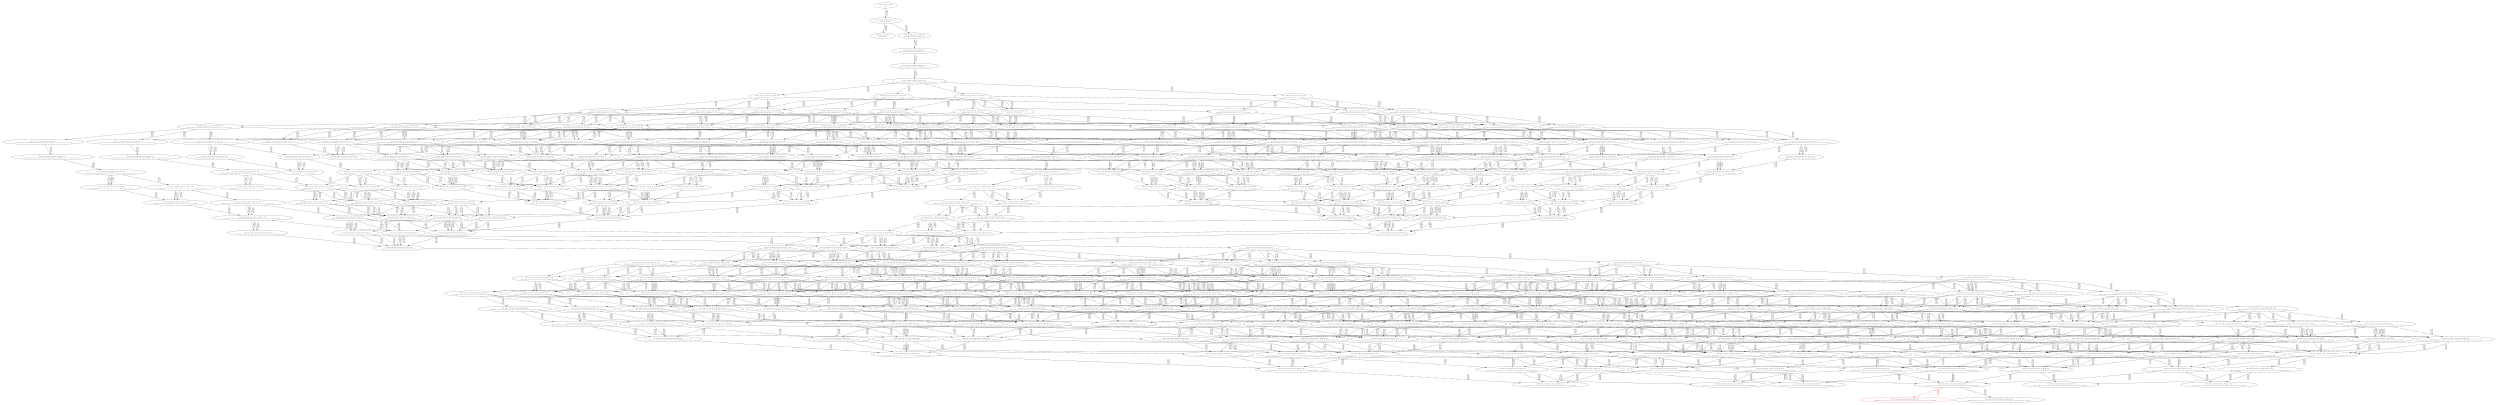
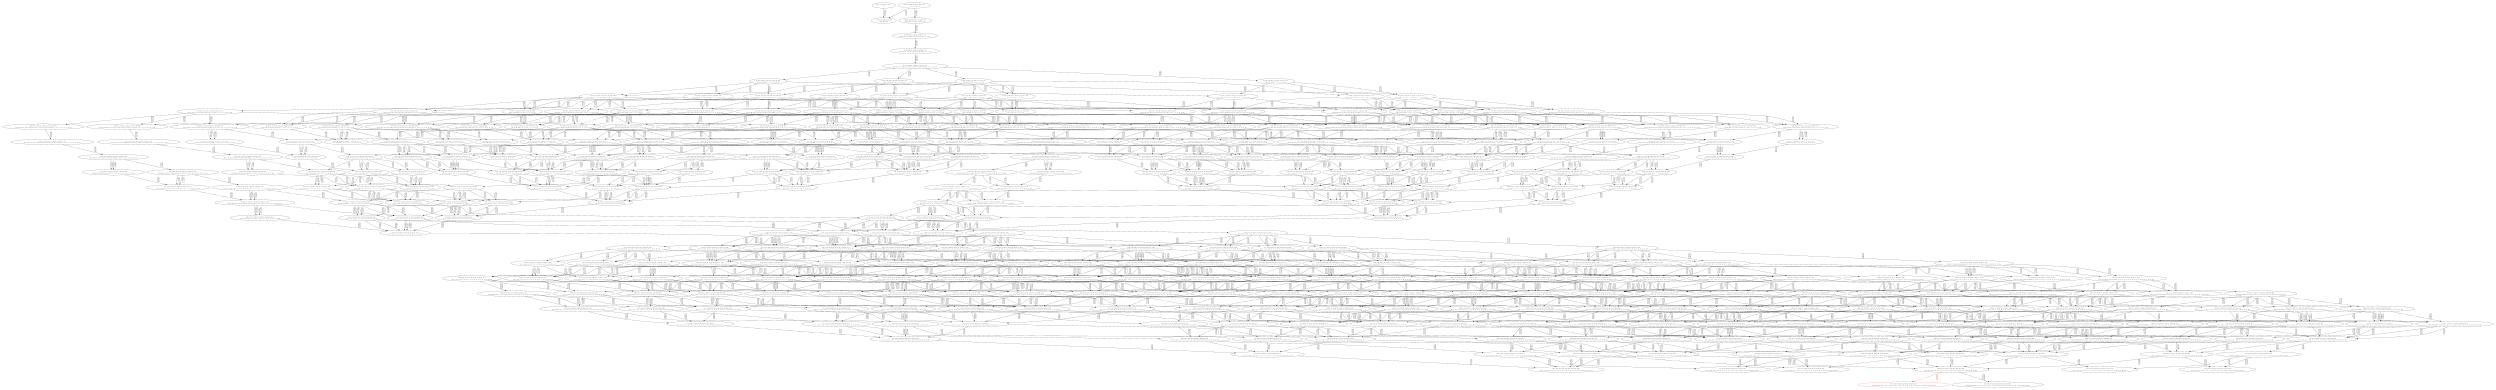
(885, 12) -> (884, 12)
